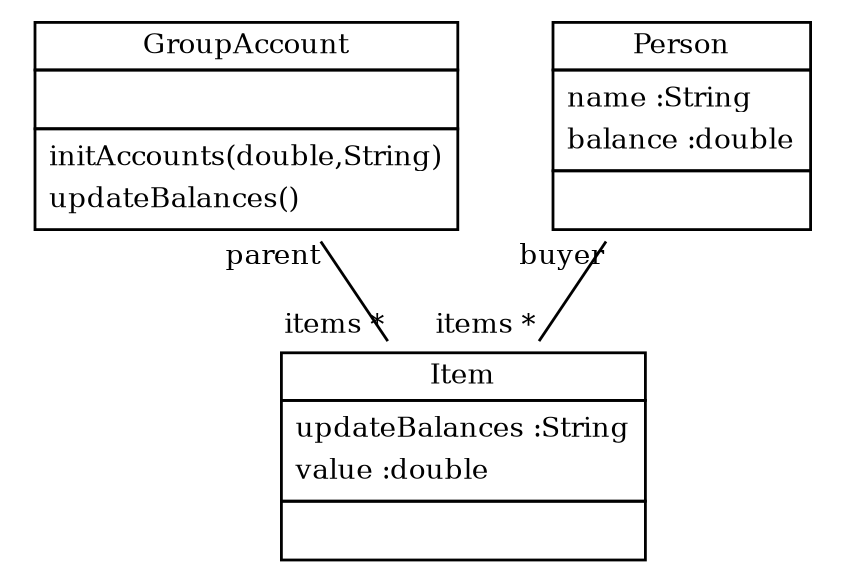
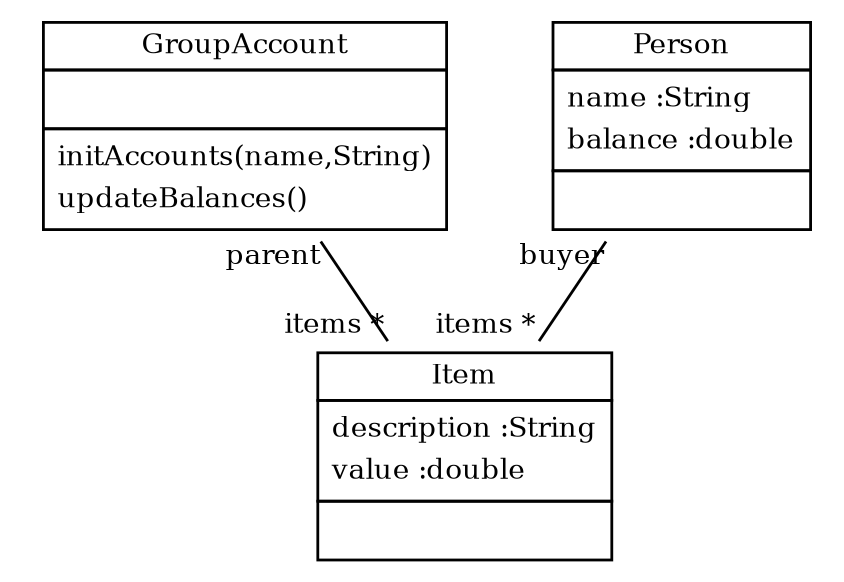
(246, 157) -> (245, 157)
(463, 428) -> (465, 428)
